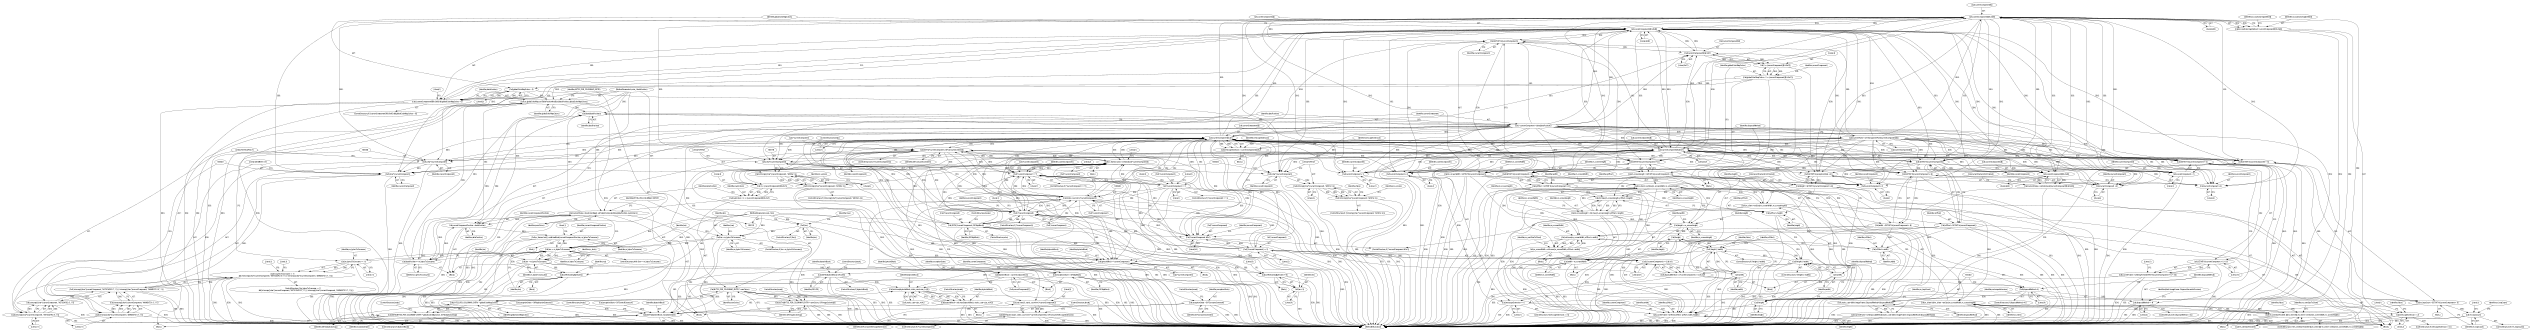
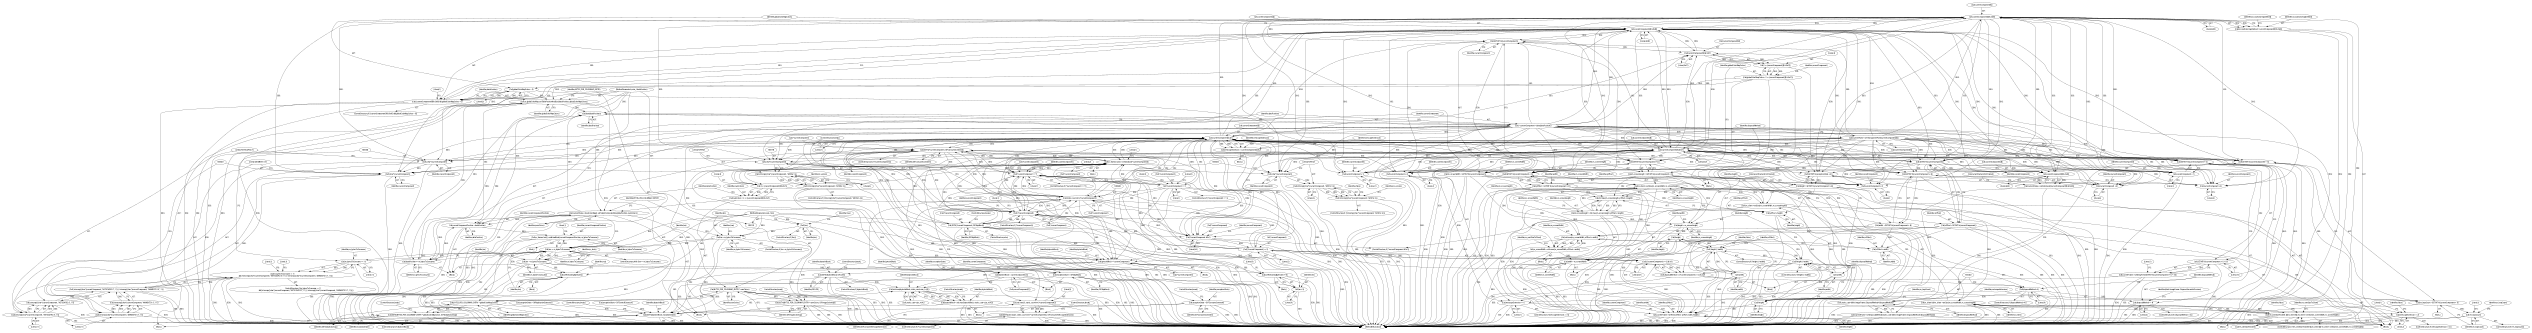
(1226, 244) -> none
